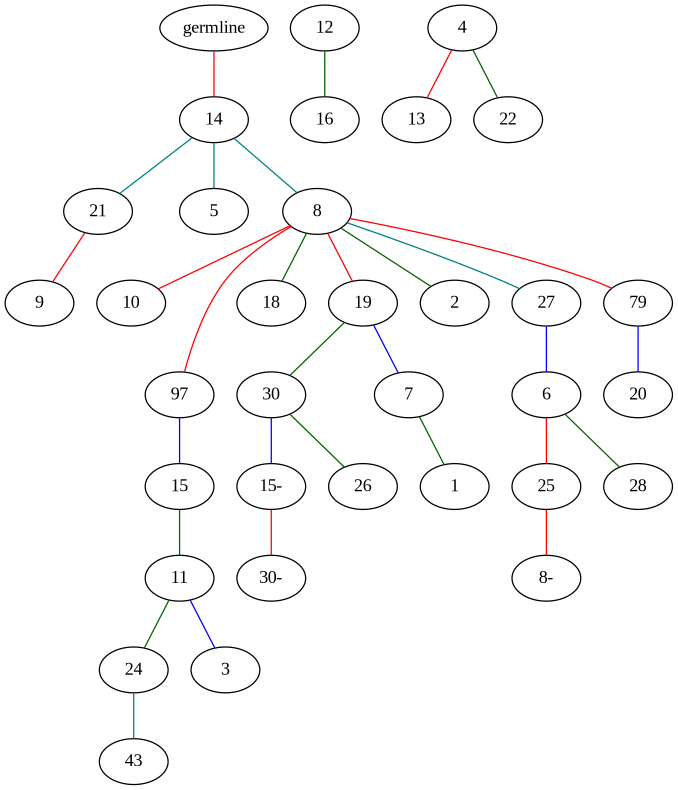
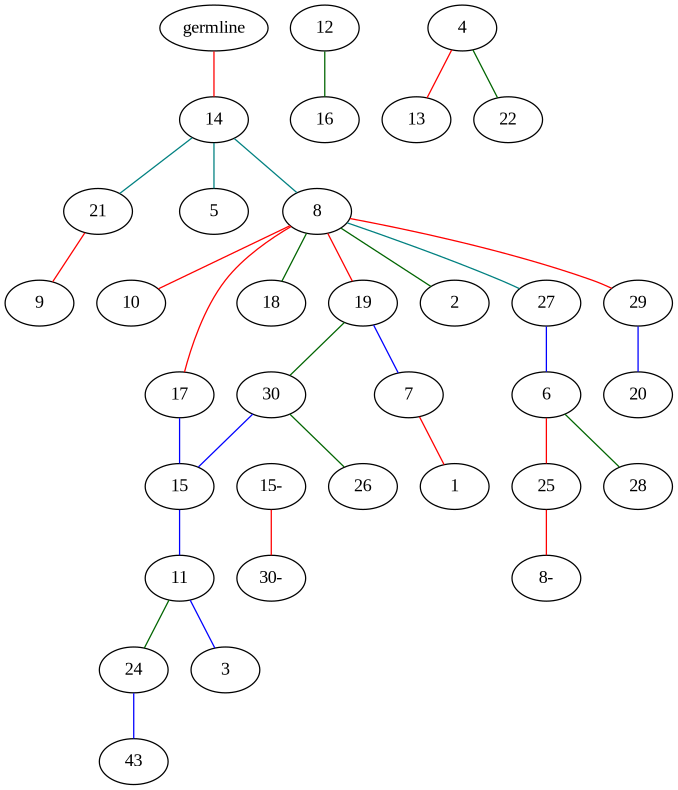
(638, 303) -> (638, 303)
(180, 395) -> (180, 395)
(271, 441) -> (226, 441)
(432, 441) -> (432, 441)
(180, 532) -> (180, 532)
(134, 716) -> (134, 716)
